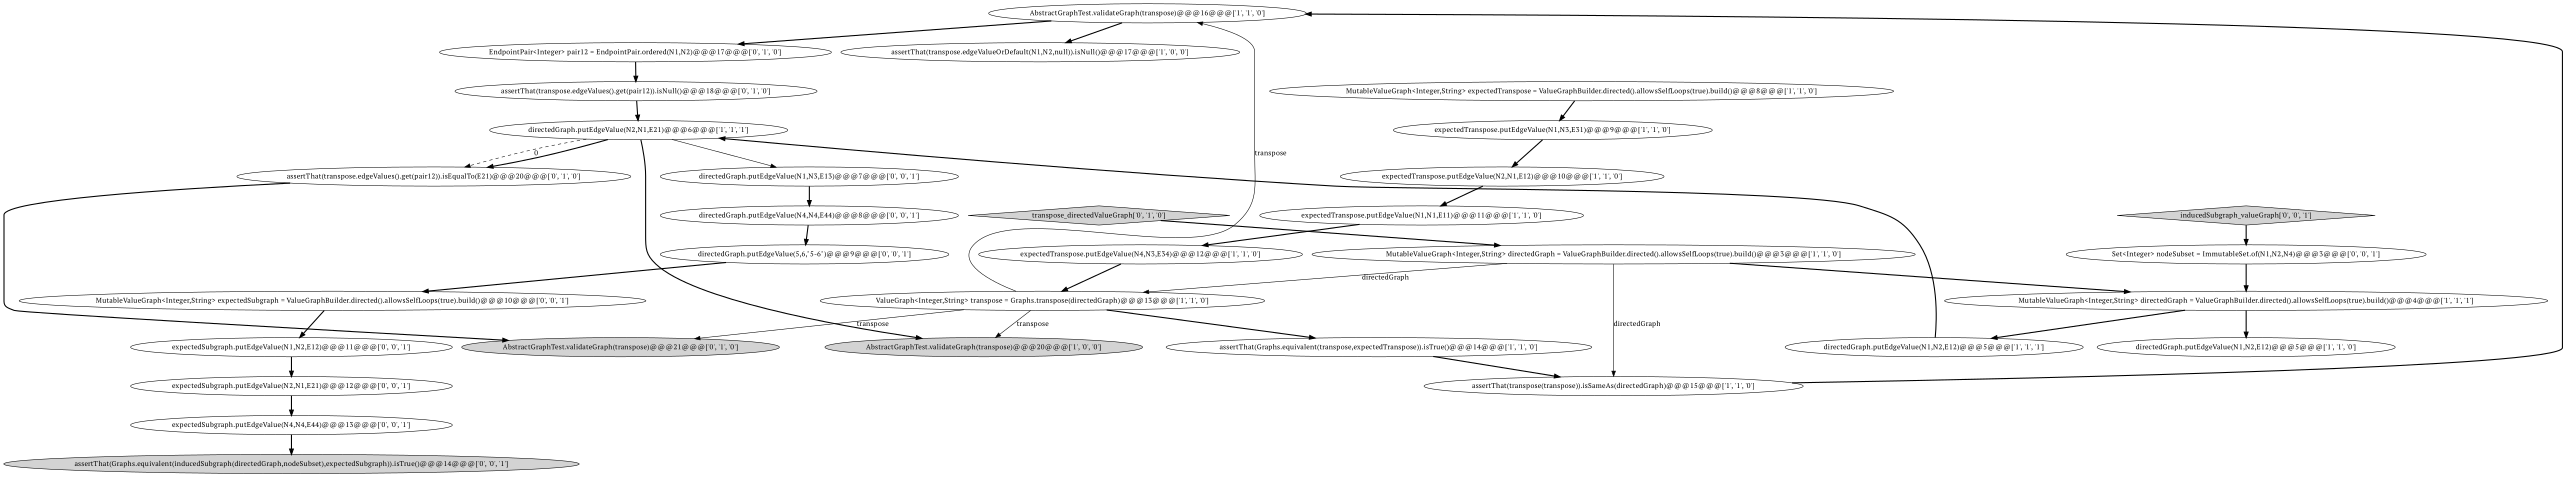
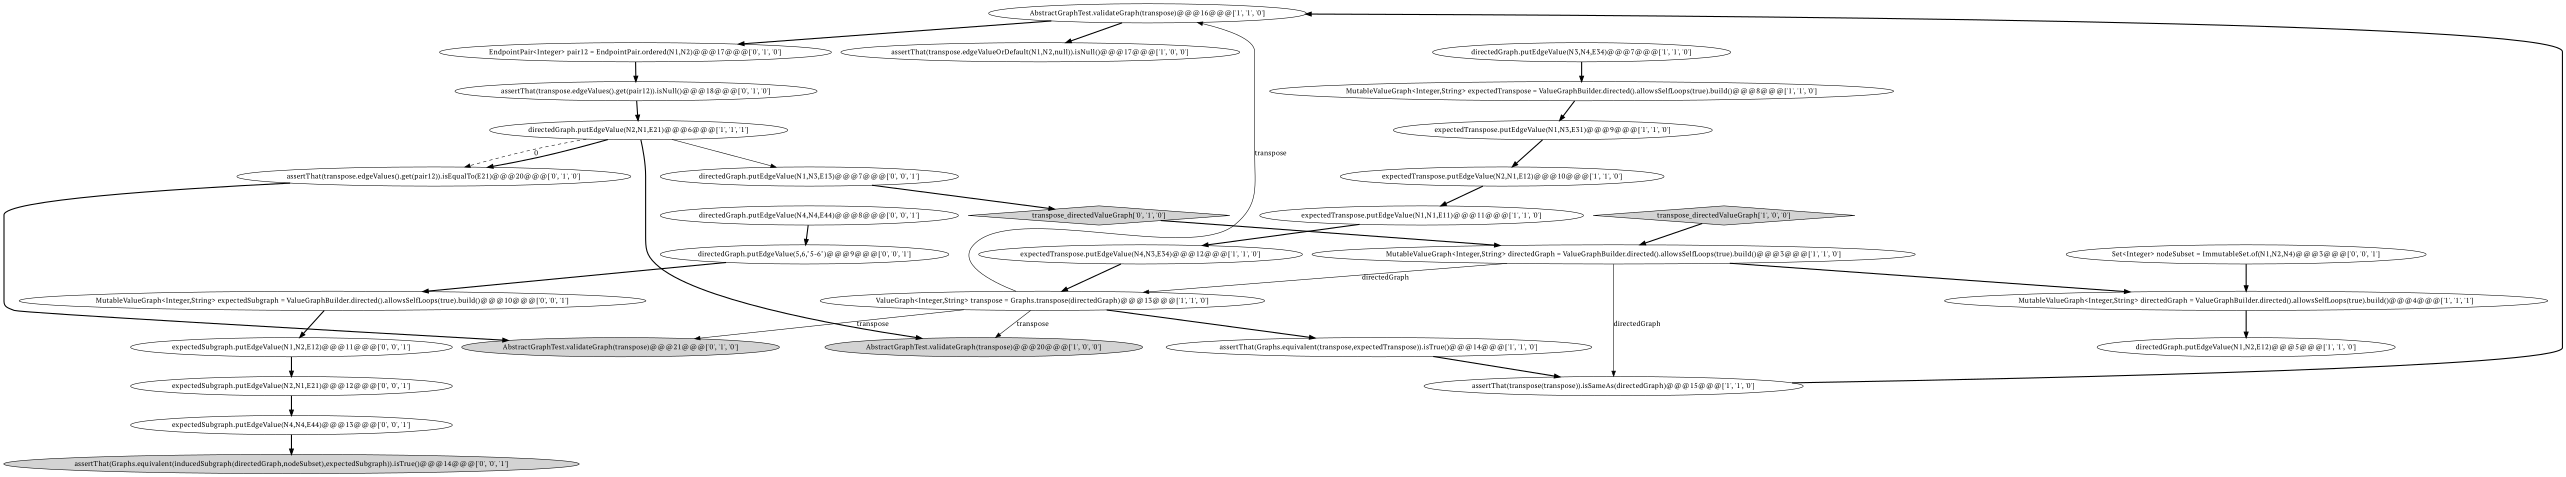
none -> (1582, 52)
(809, 193) -> (960, 197)
none -> (1724, 215)
(2246, 215) -> none
(1934, 347) -> none
